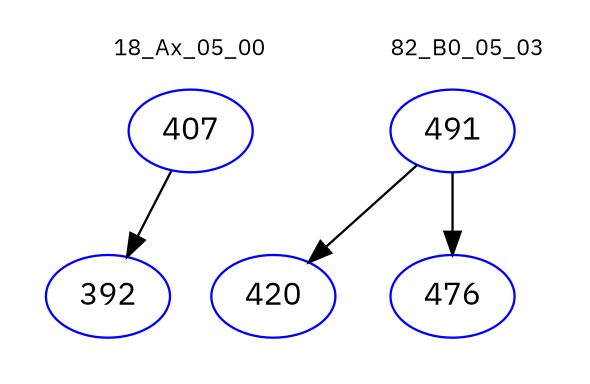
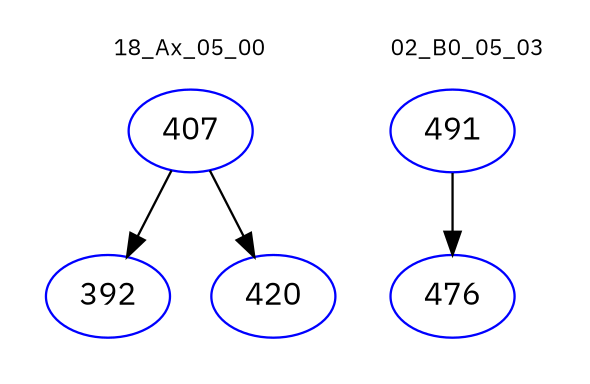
(467, 49) -> (467, 49)
(388, 192) -> (227, 203)
